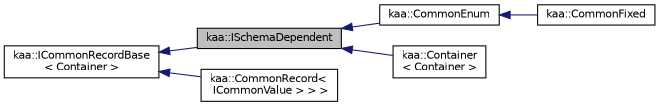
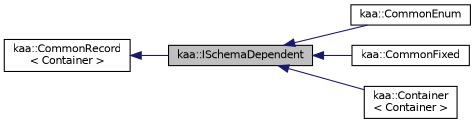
(524, 15) -> (338, 55)
(82, 62) -> (67, 55)
(269, 85) -> none
